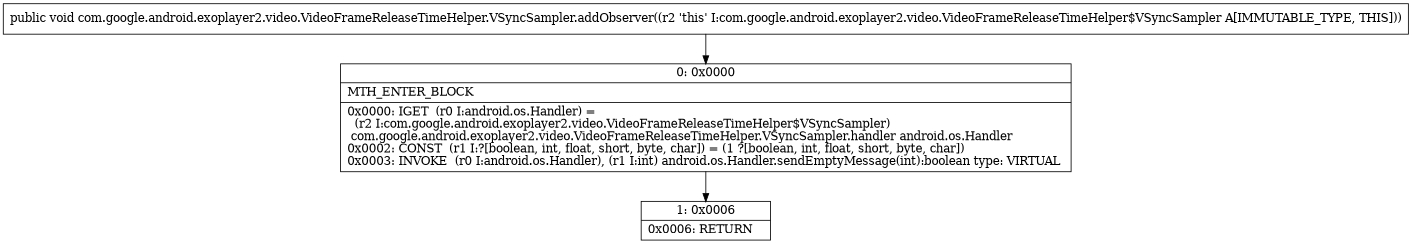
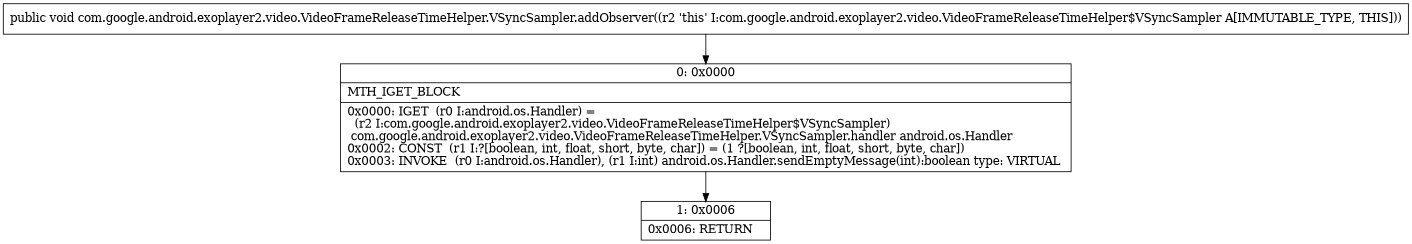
(411, 92) -> (404, 92)
